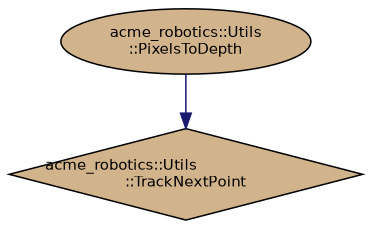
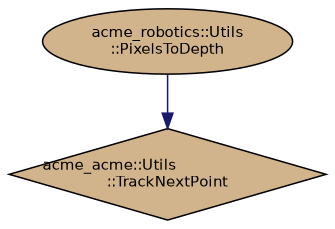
(186, 174) -> (168, 174)
